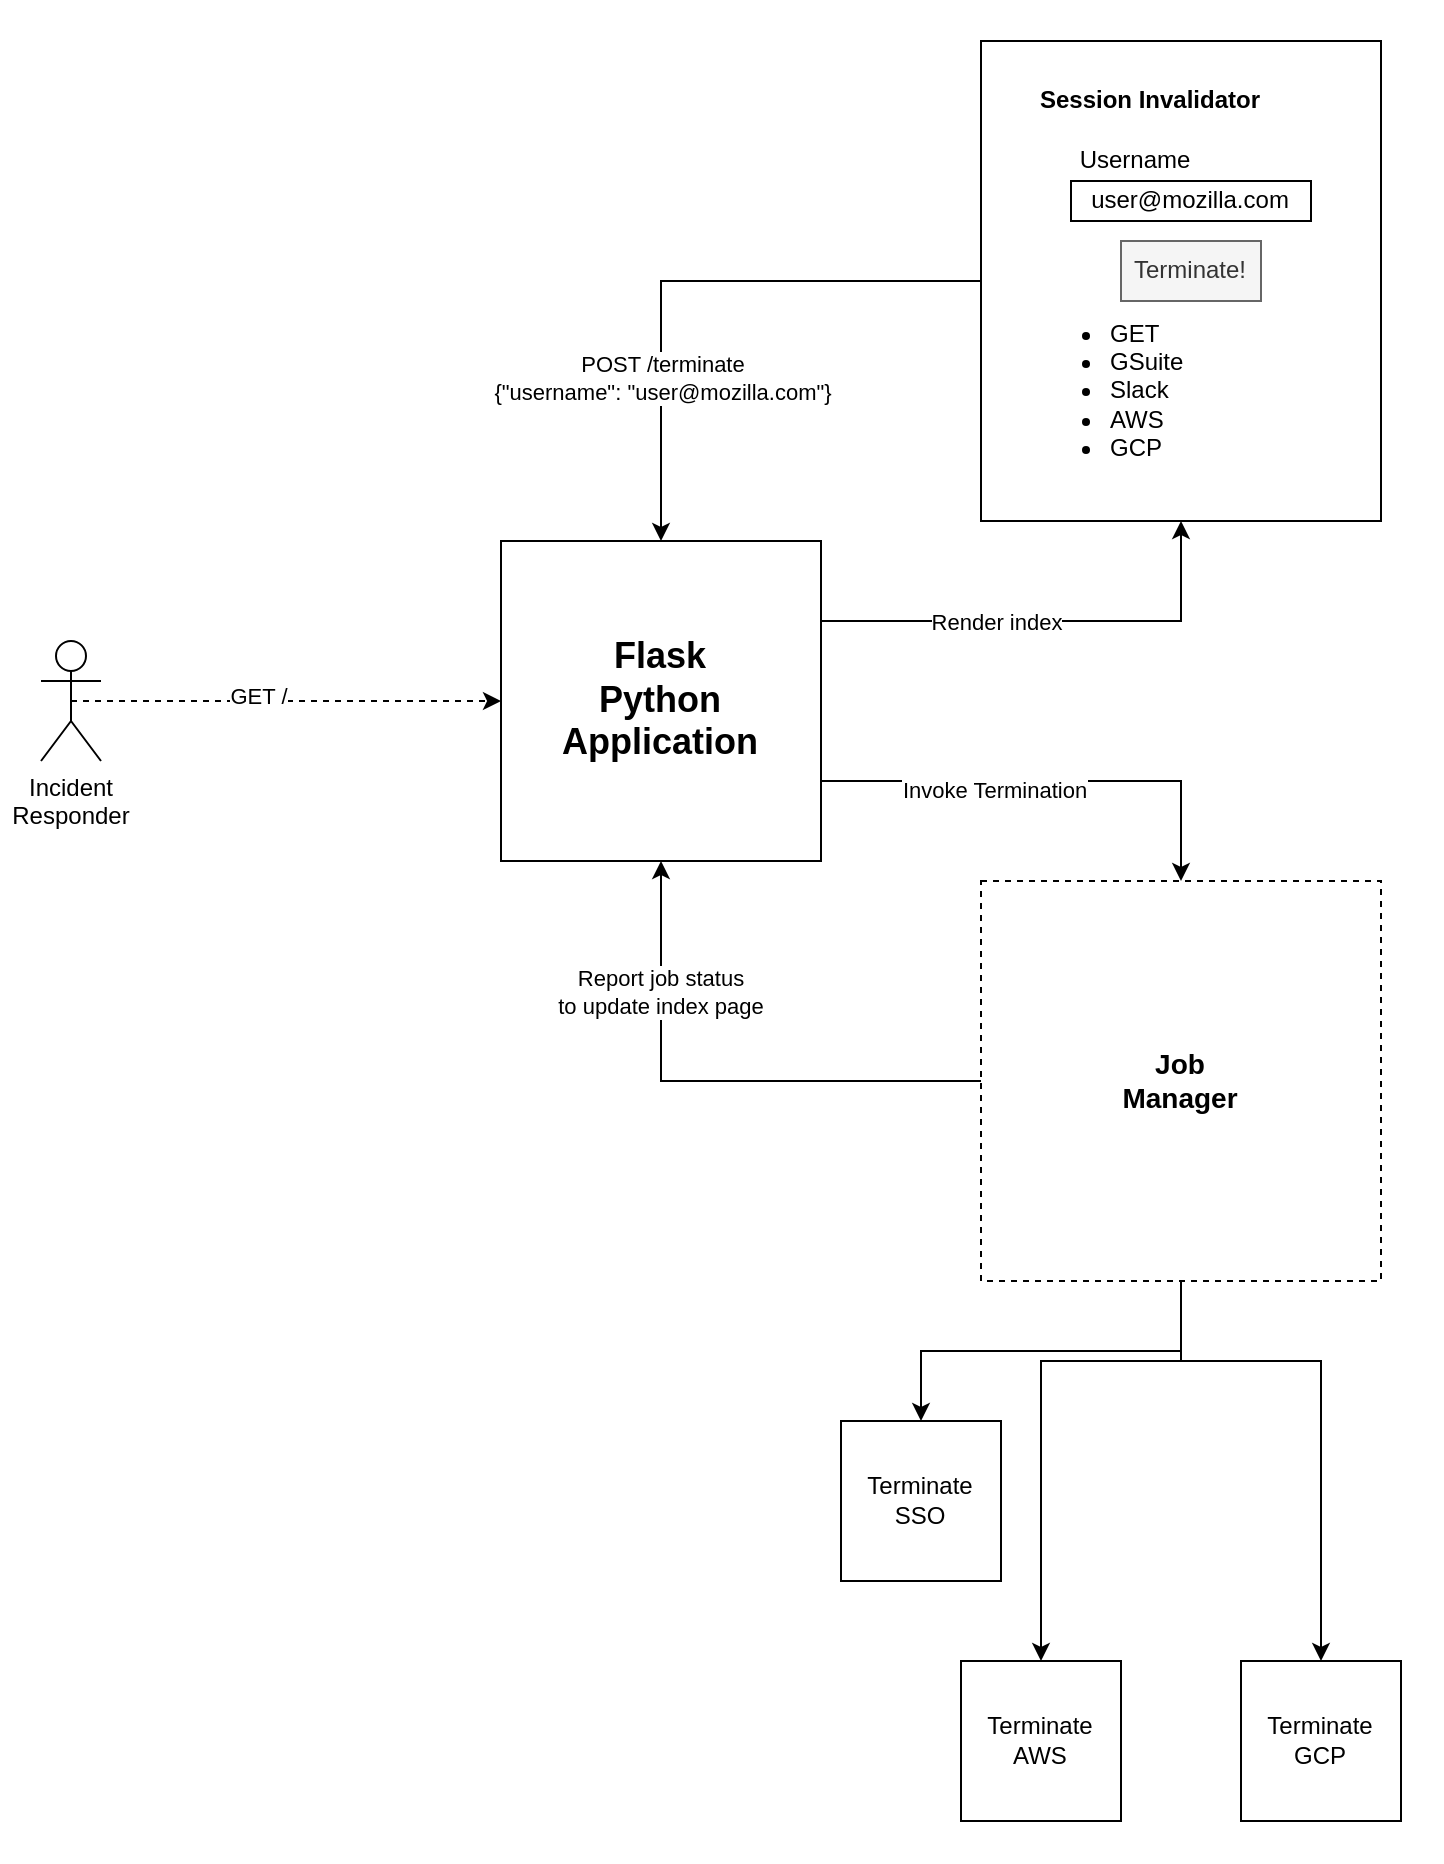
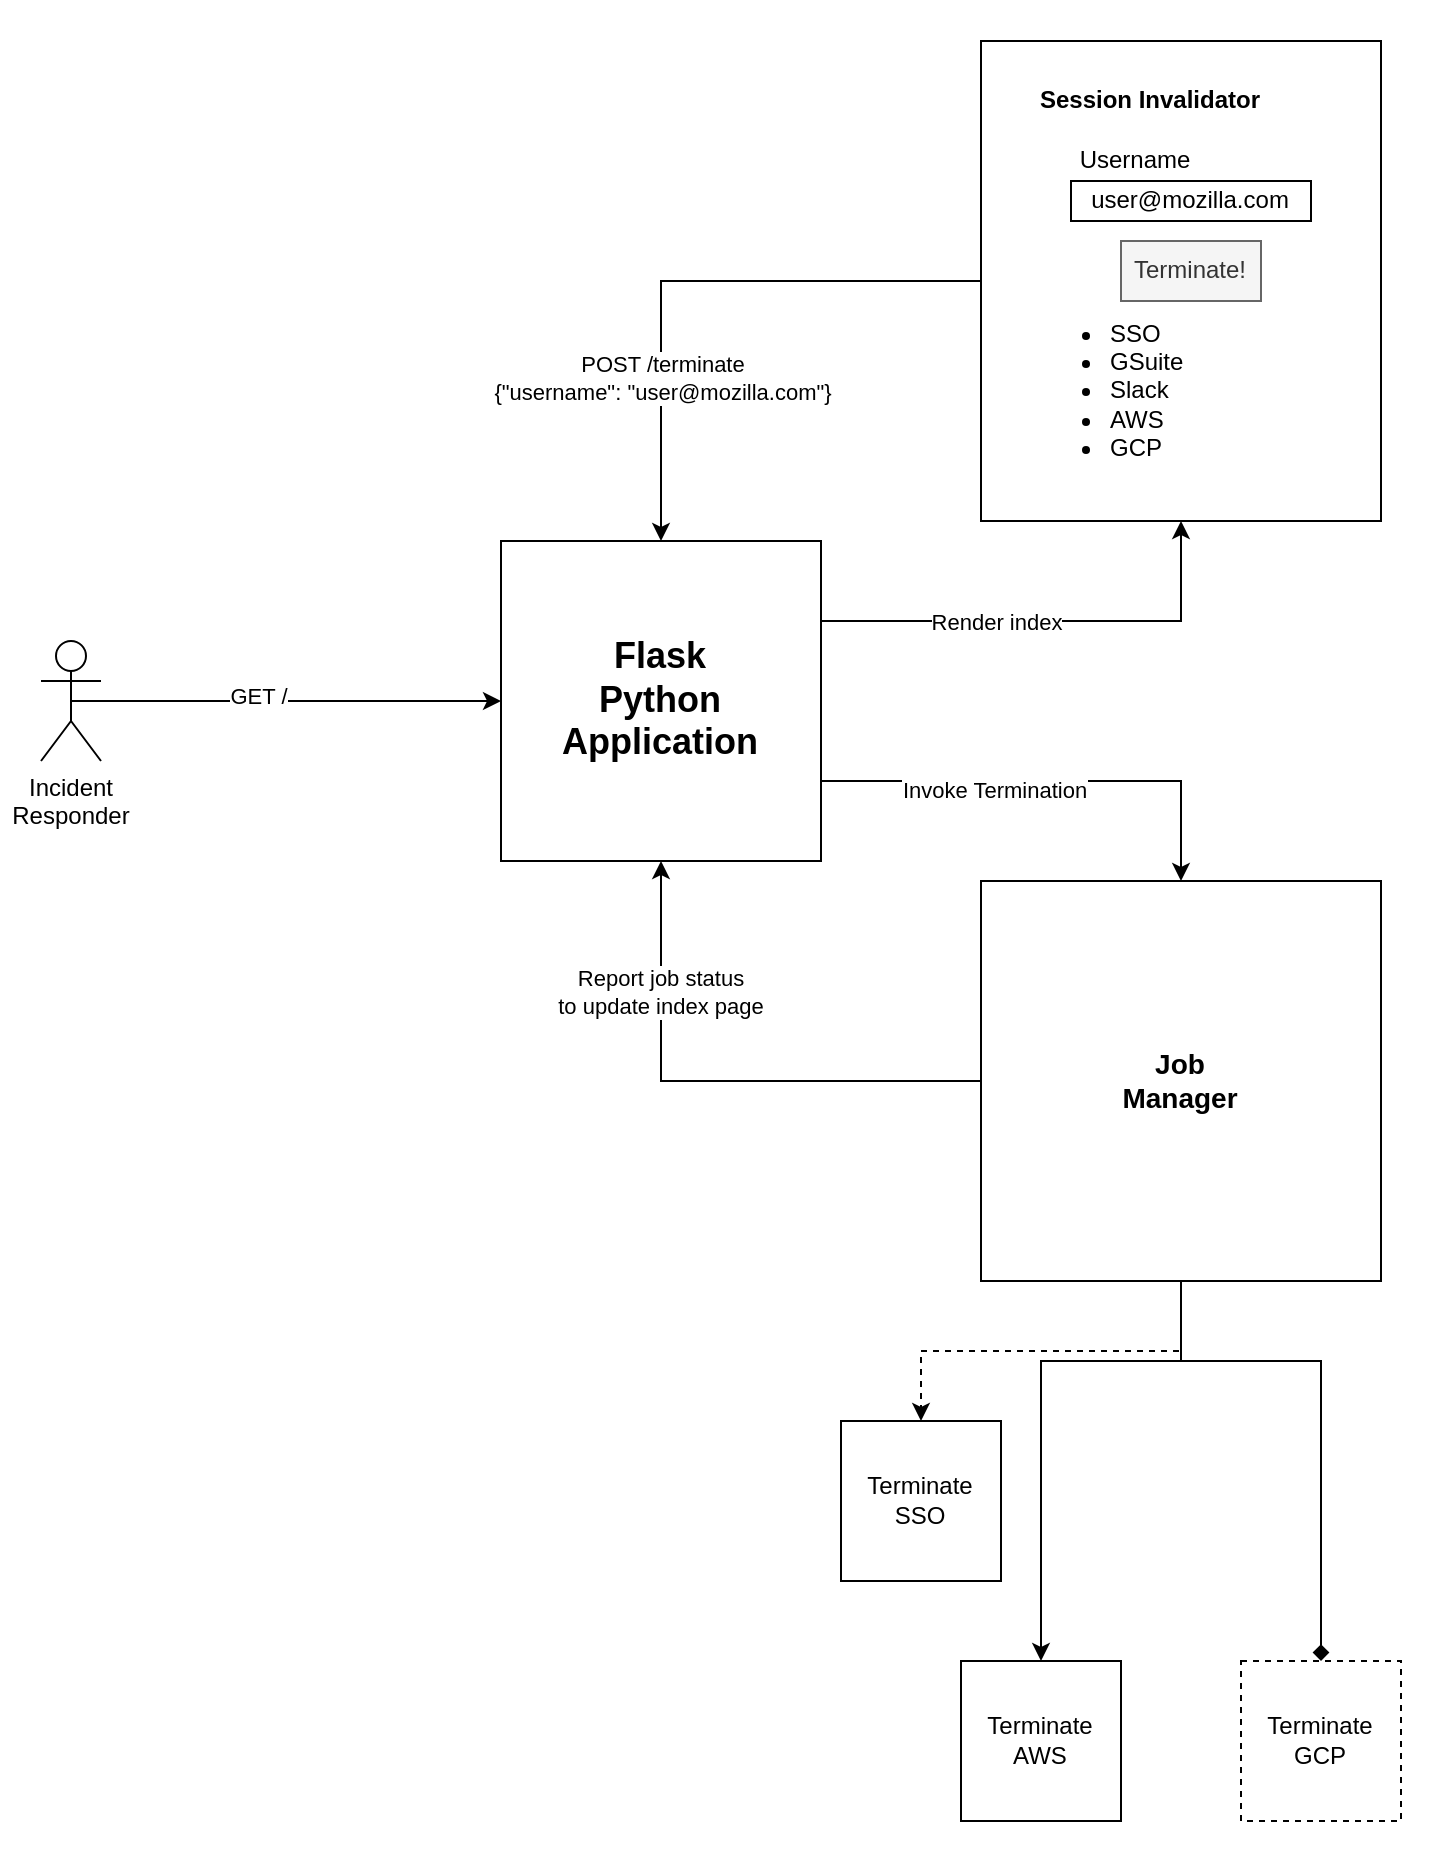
(1068, 391) -> (1068, 391)
(389, 701) -> (389, 701)
(1181, 1081) -> (1181, 1081)
(1022, 1351) -> (1022, 1351)
(1321, 1646) -> (1321, 1645)
(1321, 1741) -> (1321, 1741)
